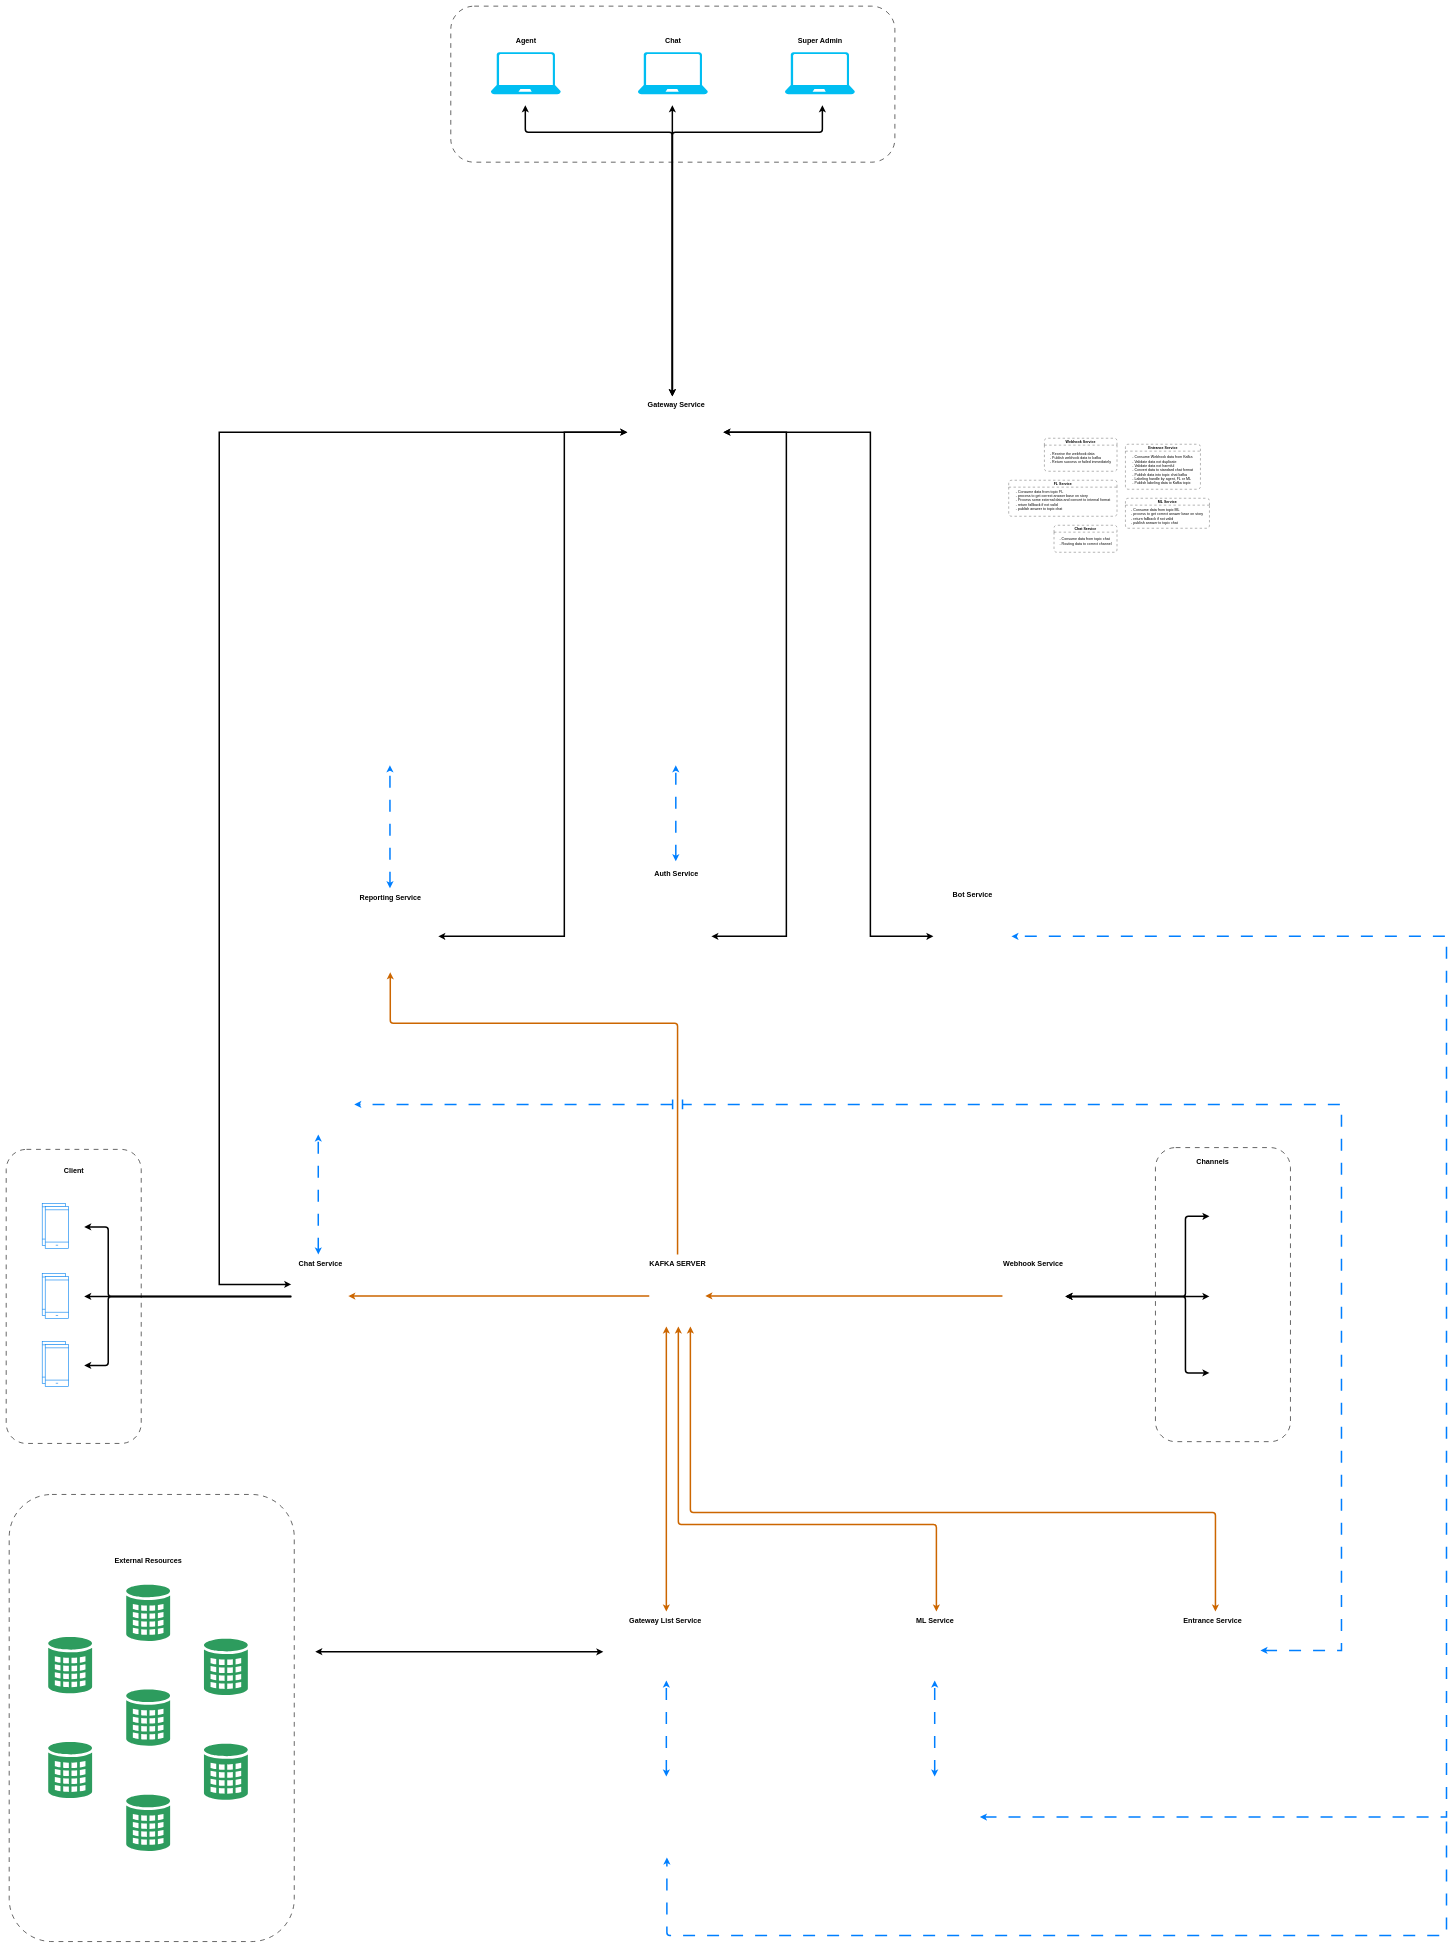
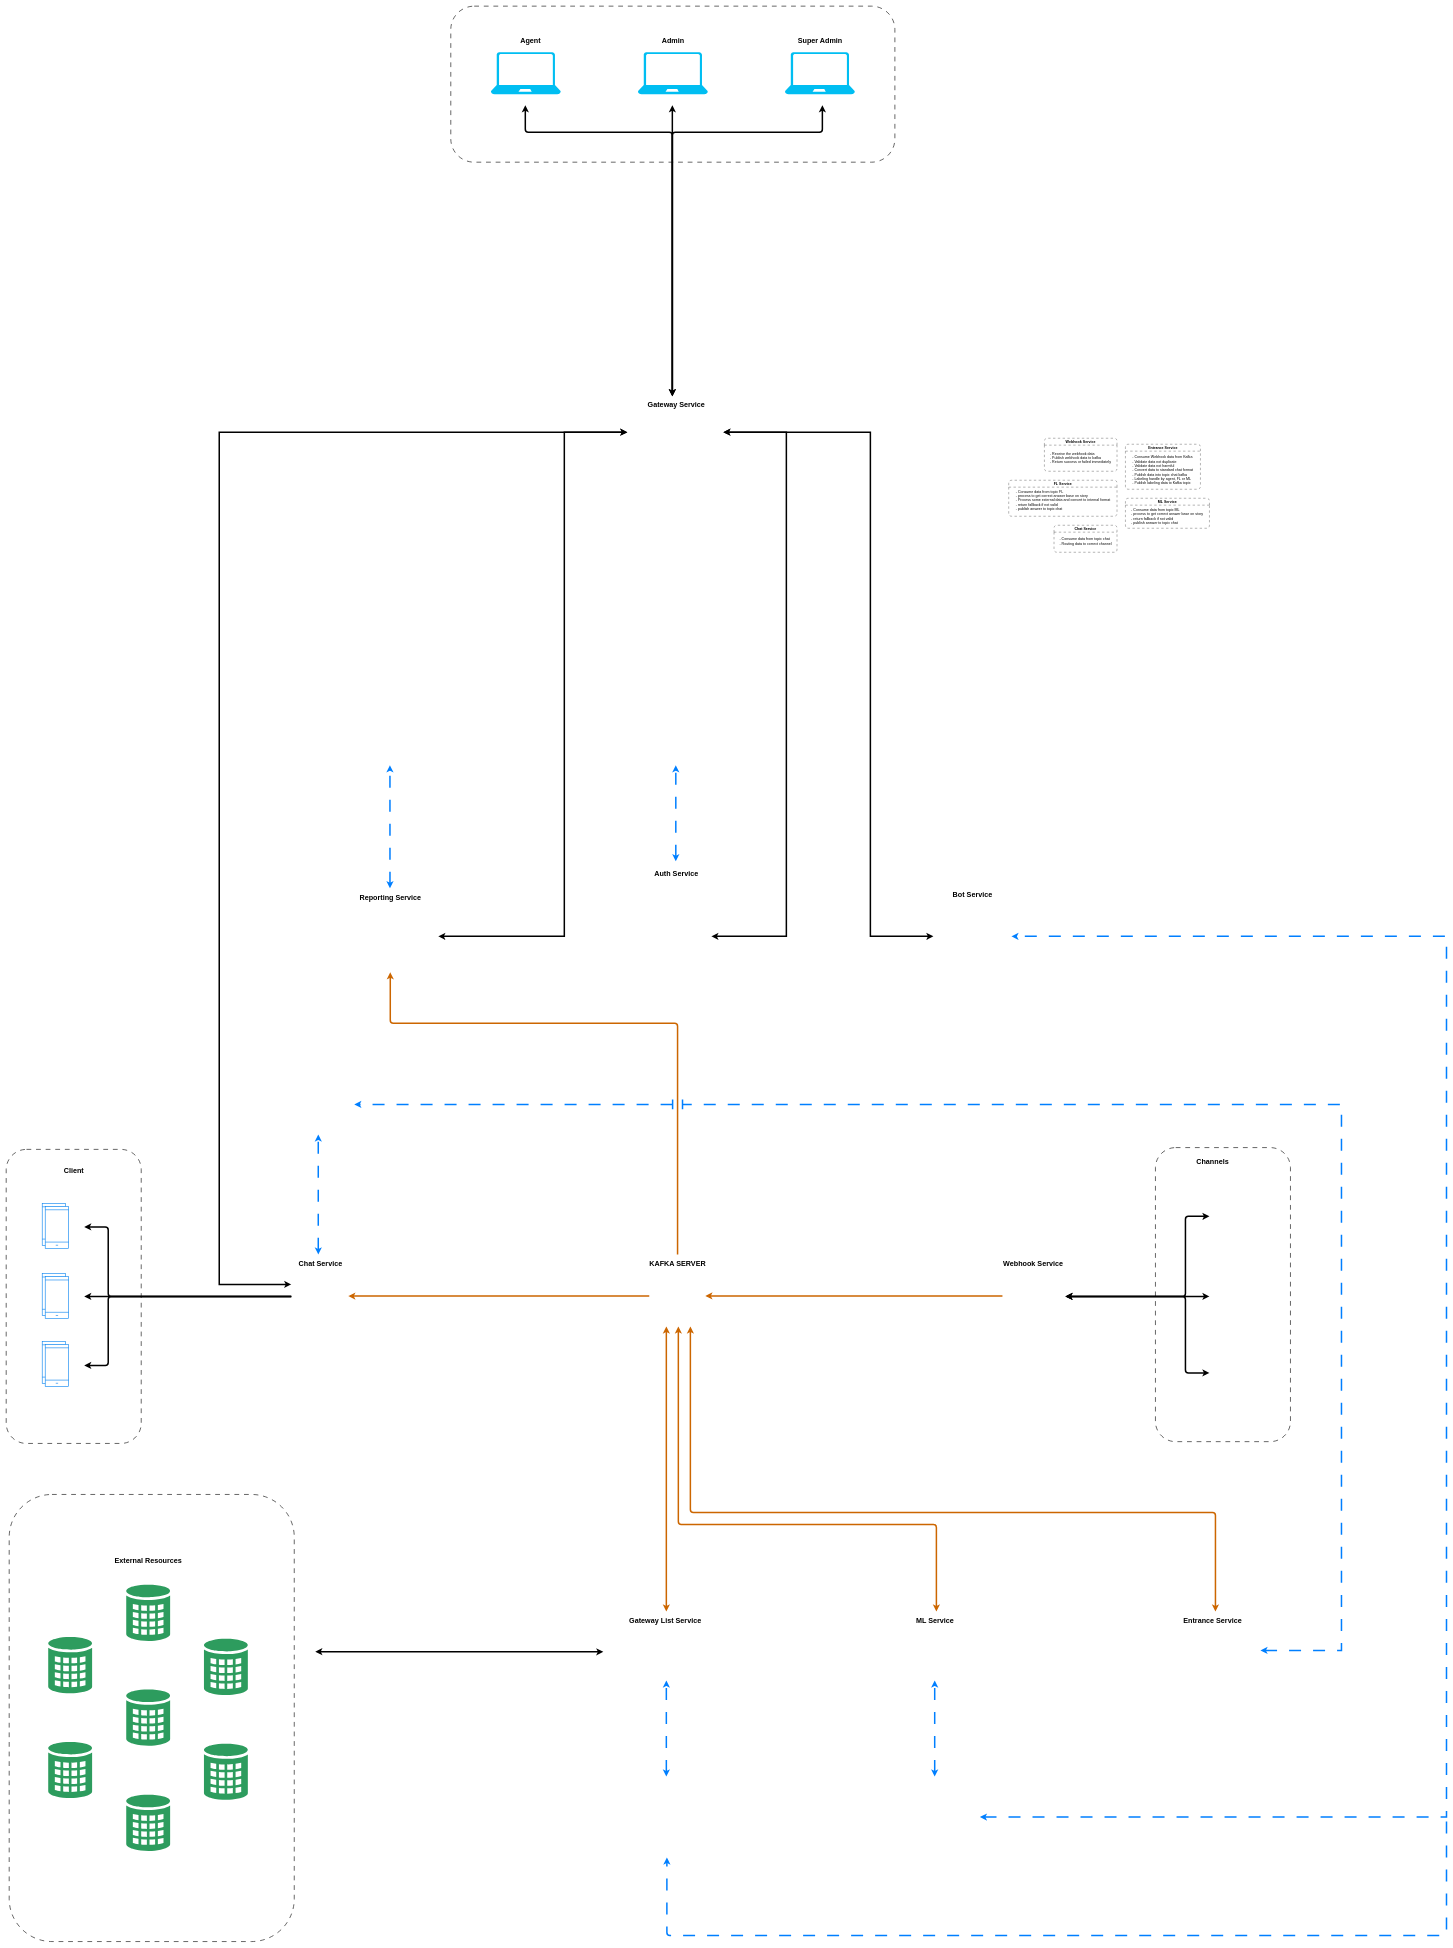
(526, 40) -> (530, 40)
(673, 40) -> (673, 40)
